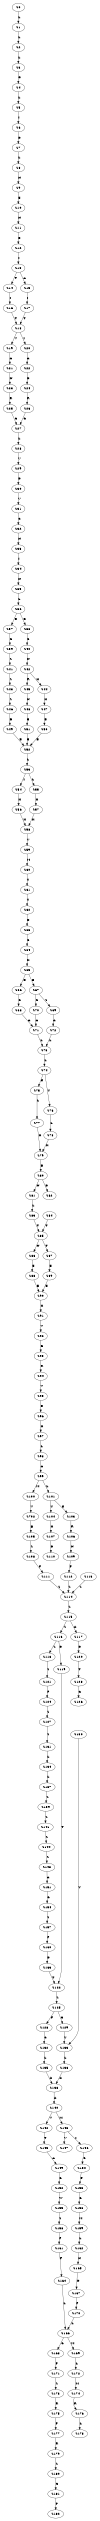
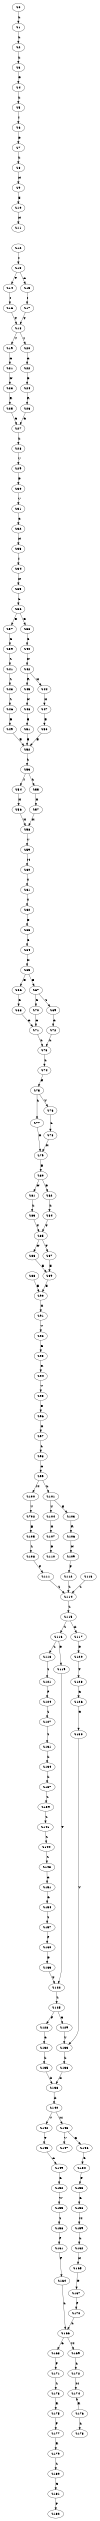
(18, 237) -> none
(47, 1089) -> (43, 1100)
none -> (49, 1205)
(32, 1265) -> (40, 1265)
none -> (79, 1717)
(76, 2138) -> (76, 2138)
(74, 2403) -> (78, 2405)
